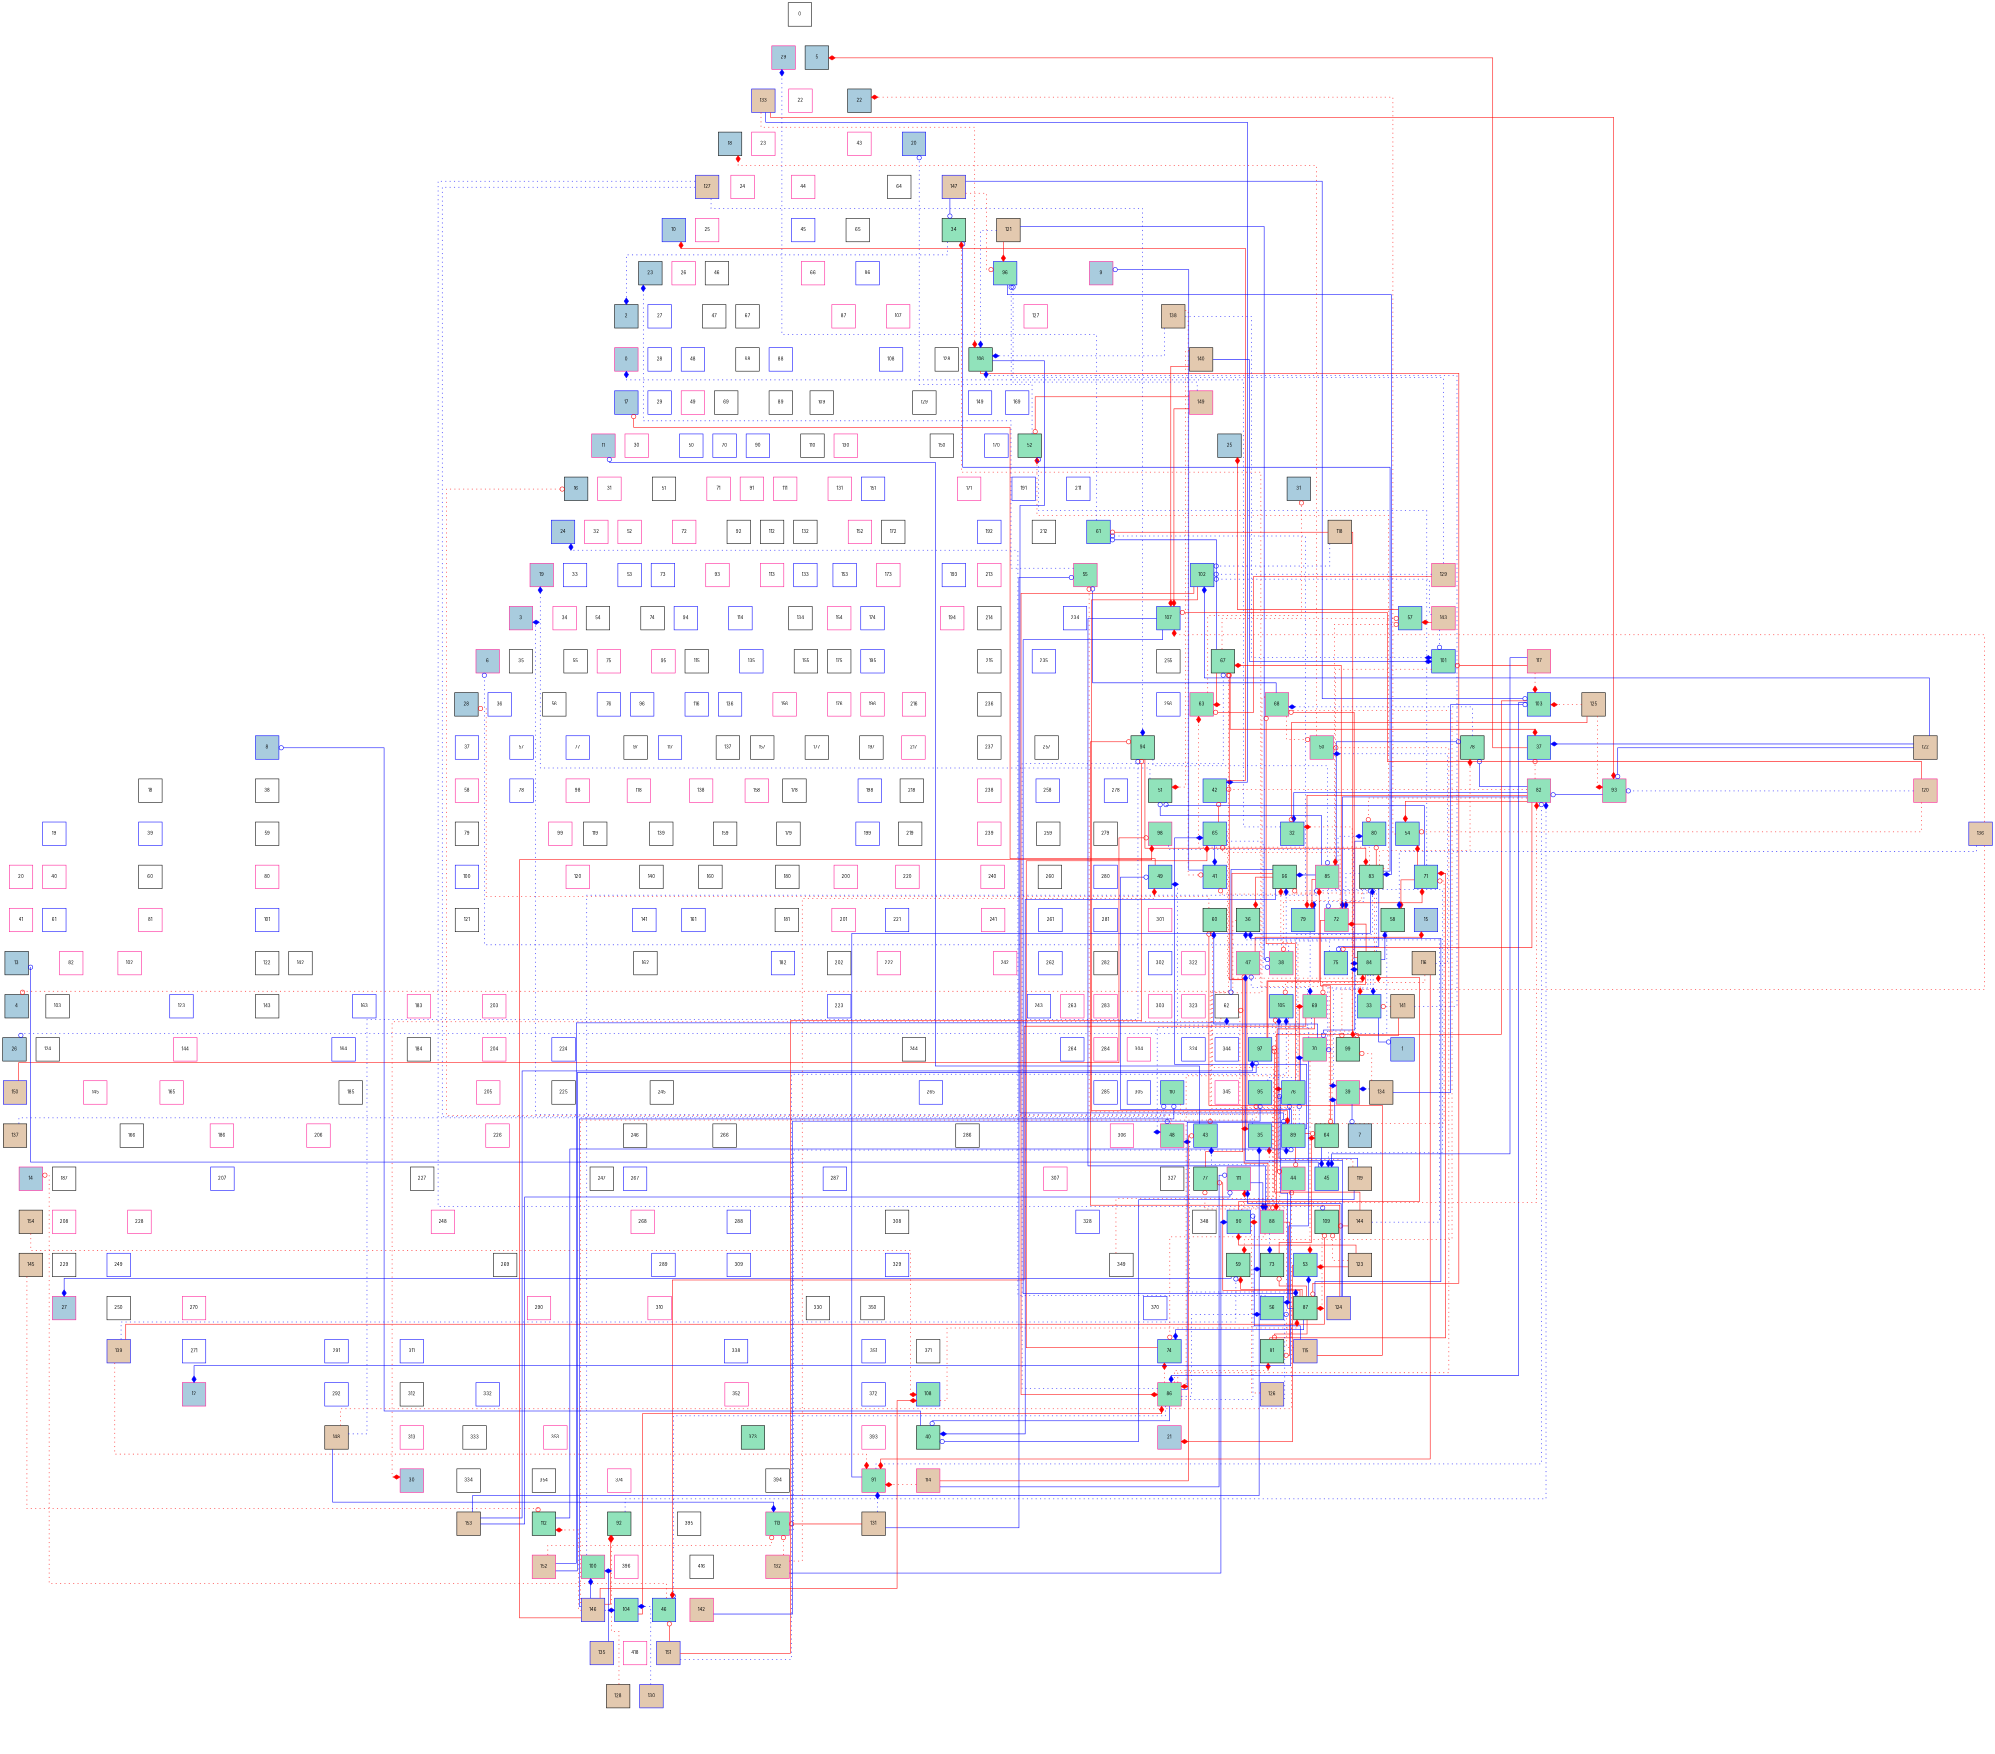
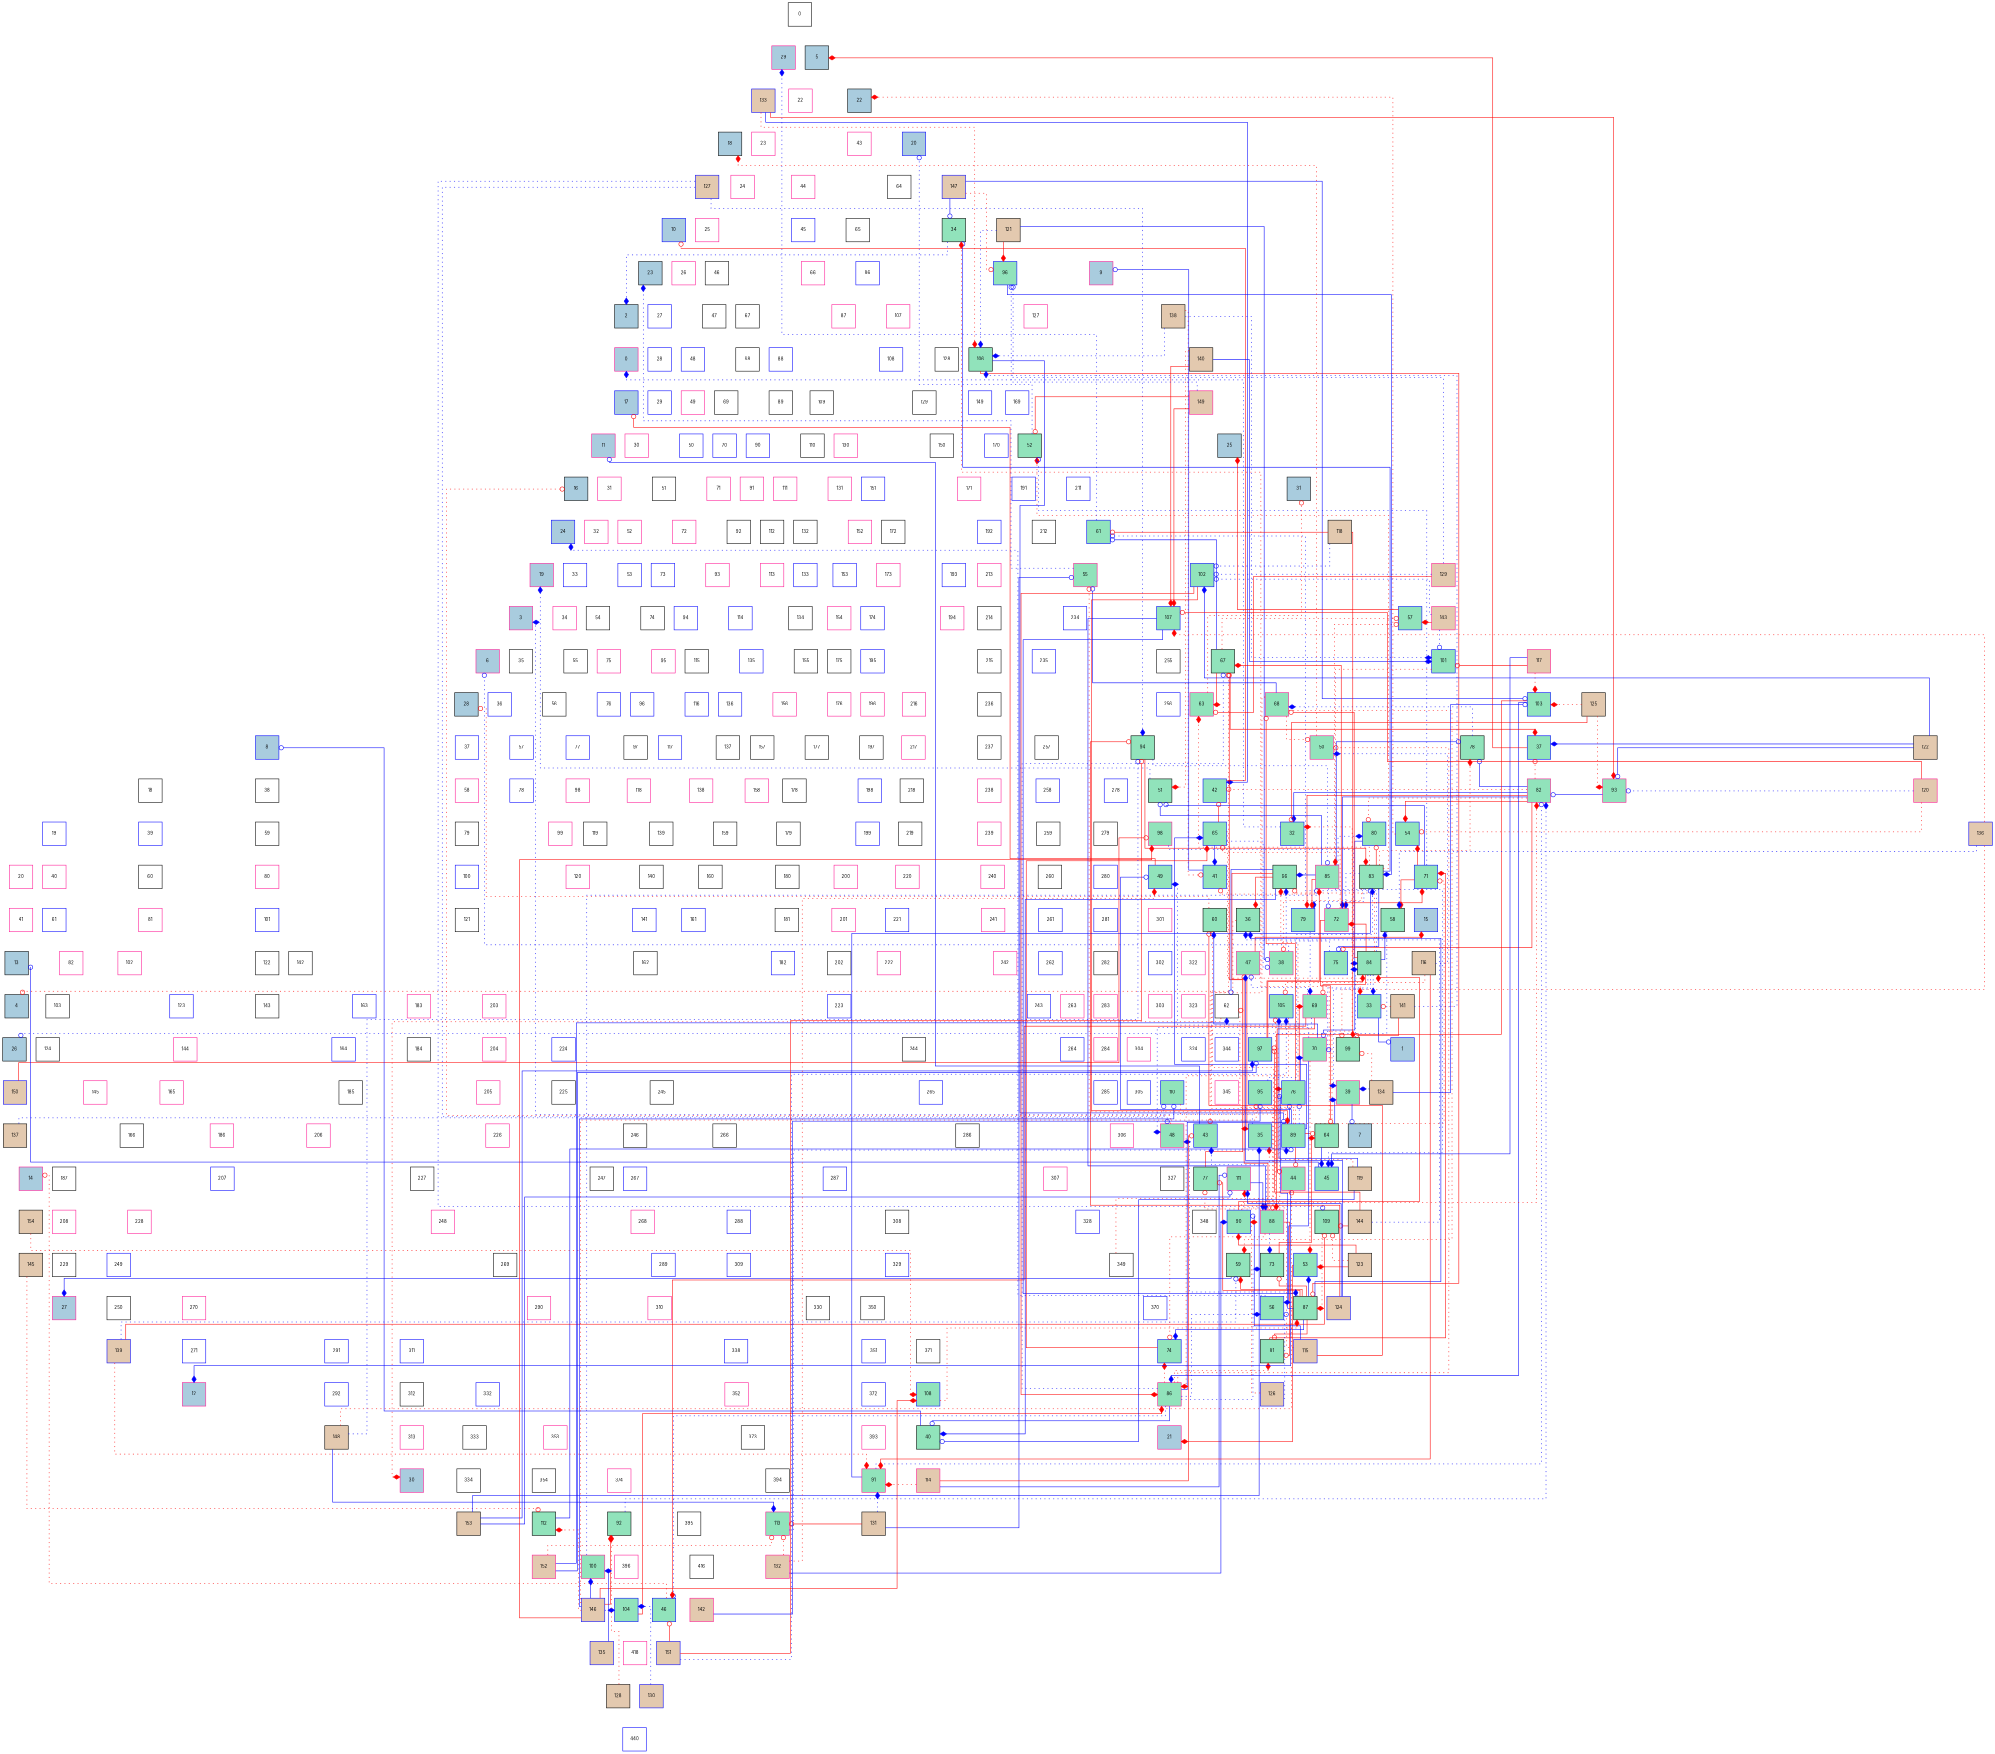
(1238, 248) -> (1238, 248)
(753, 1437) -> (753, 1437)
none -> (635, 1739)
